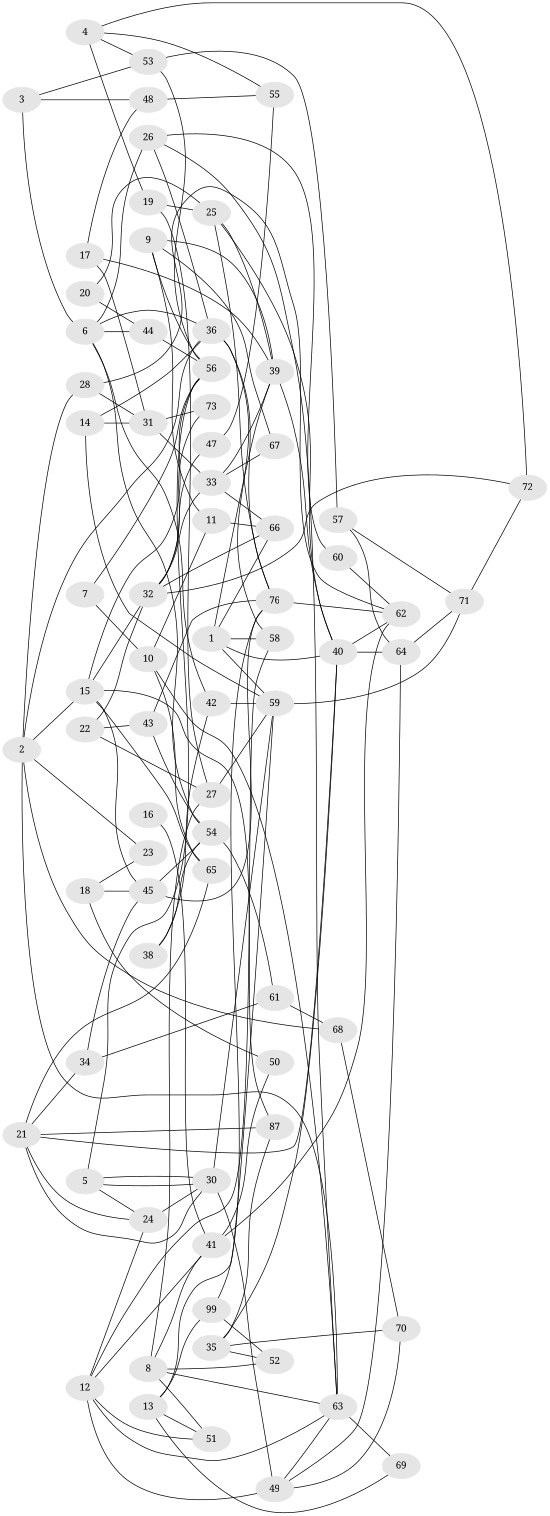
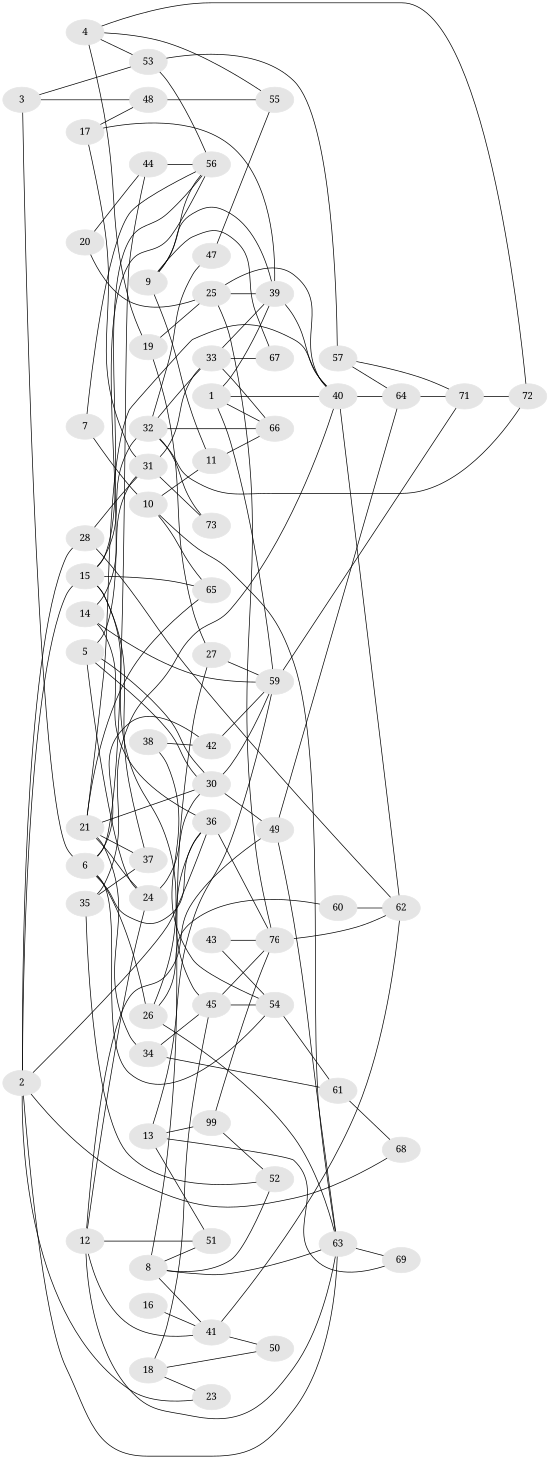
(275, 639) -> none
(85, 729) -> none
(275, 1127) -> (148, 860)
(401, 1329) -> none
